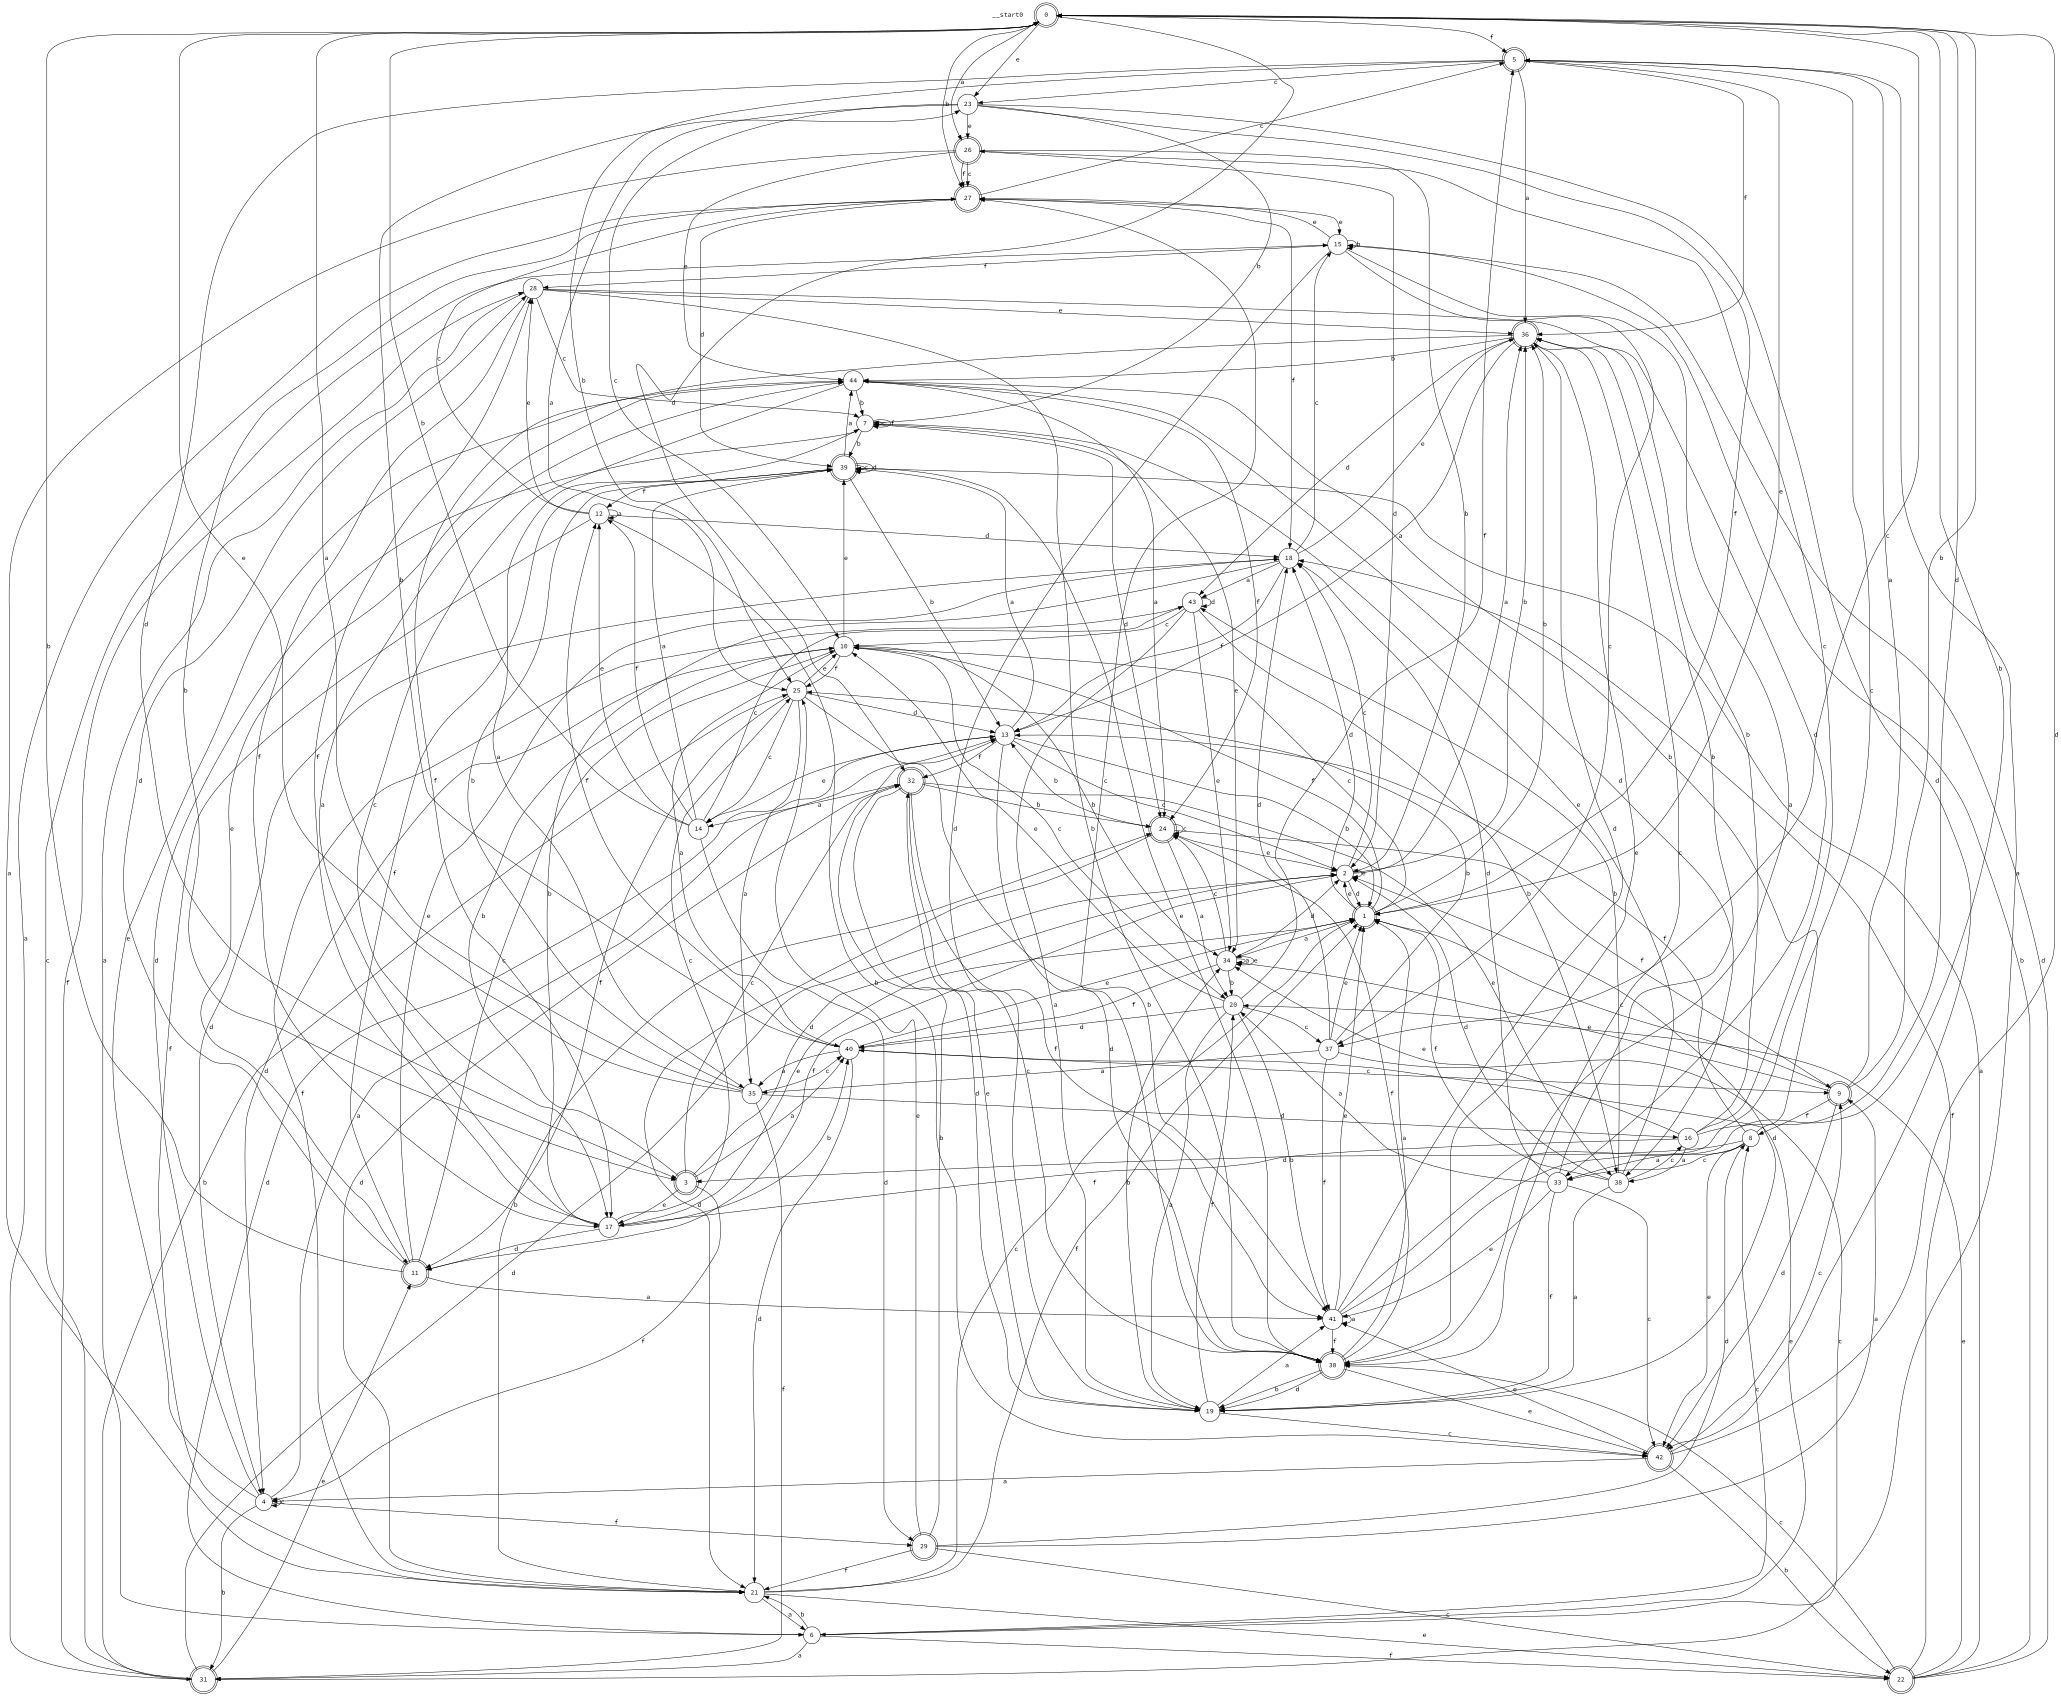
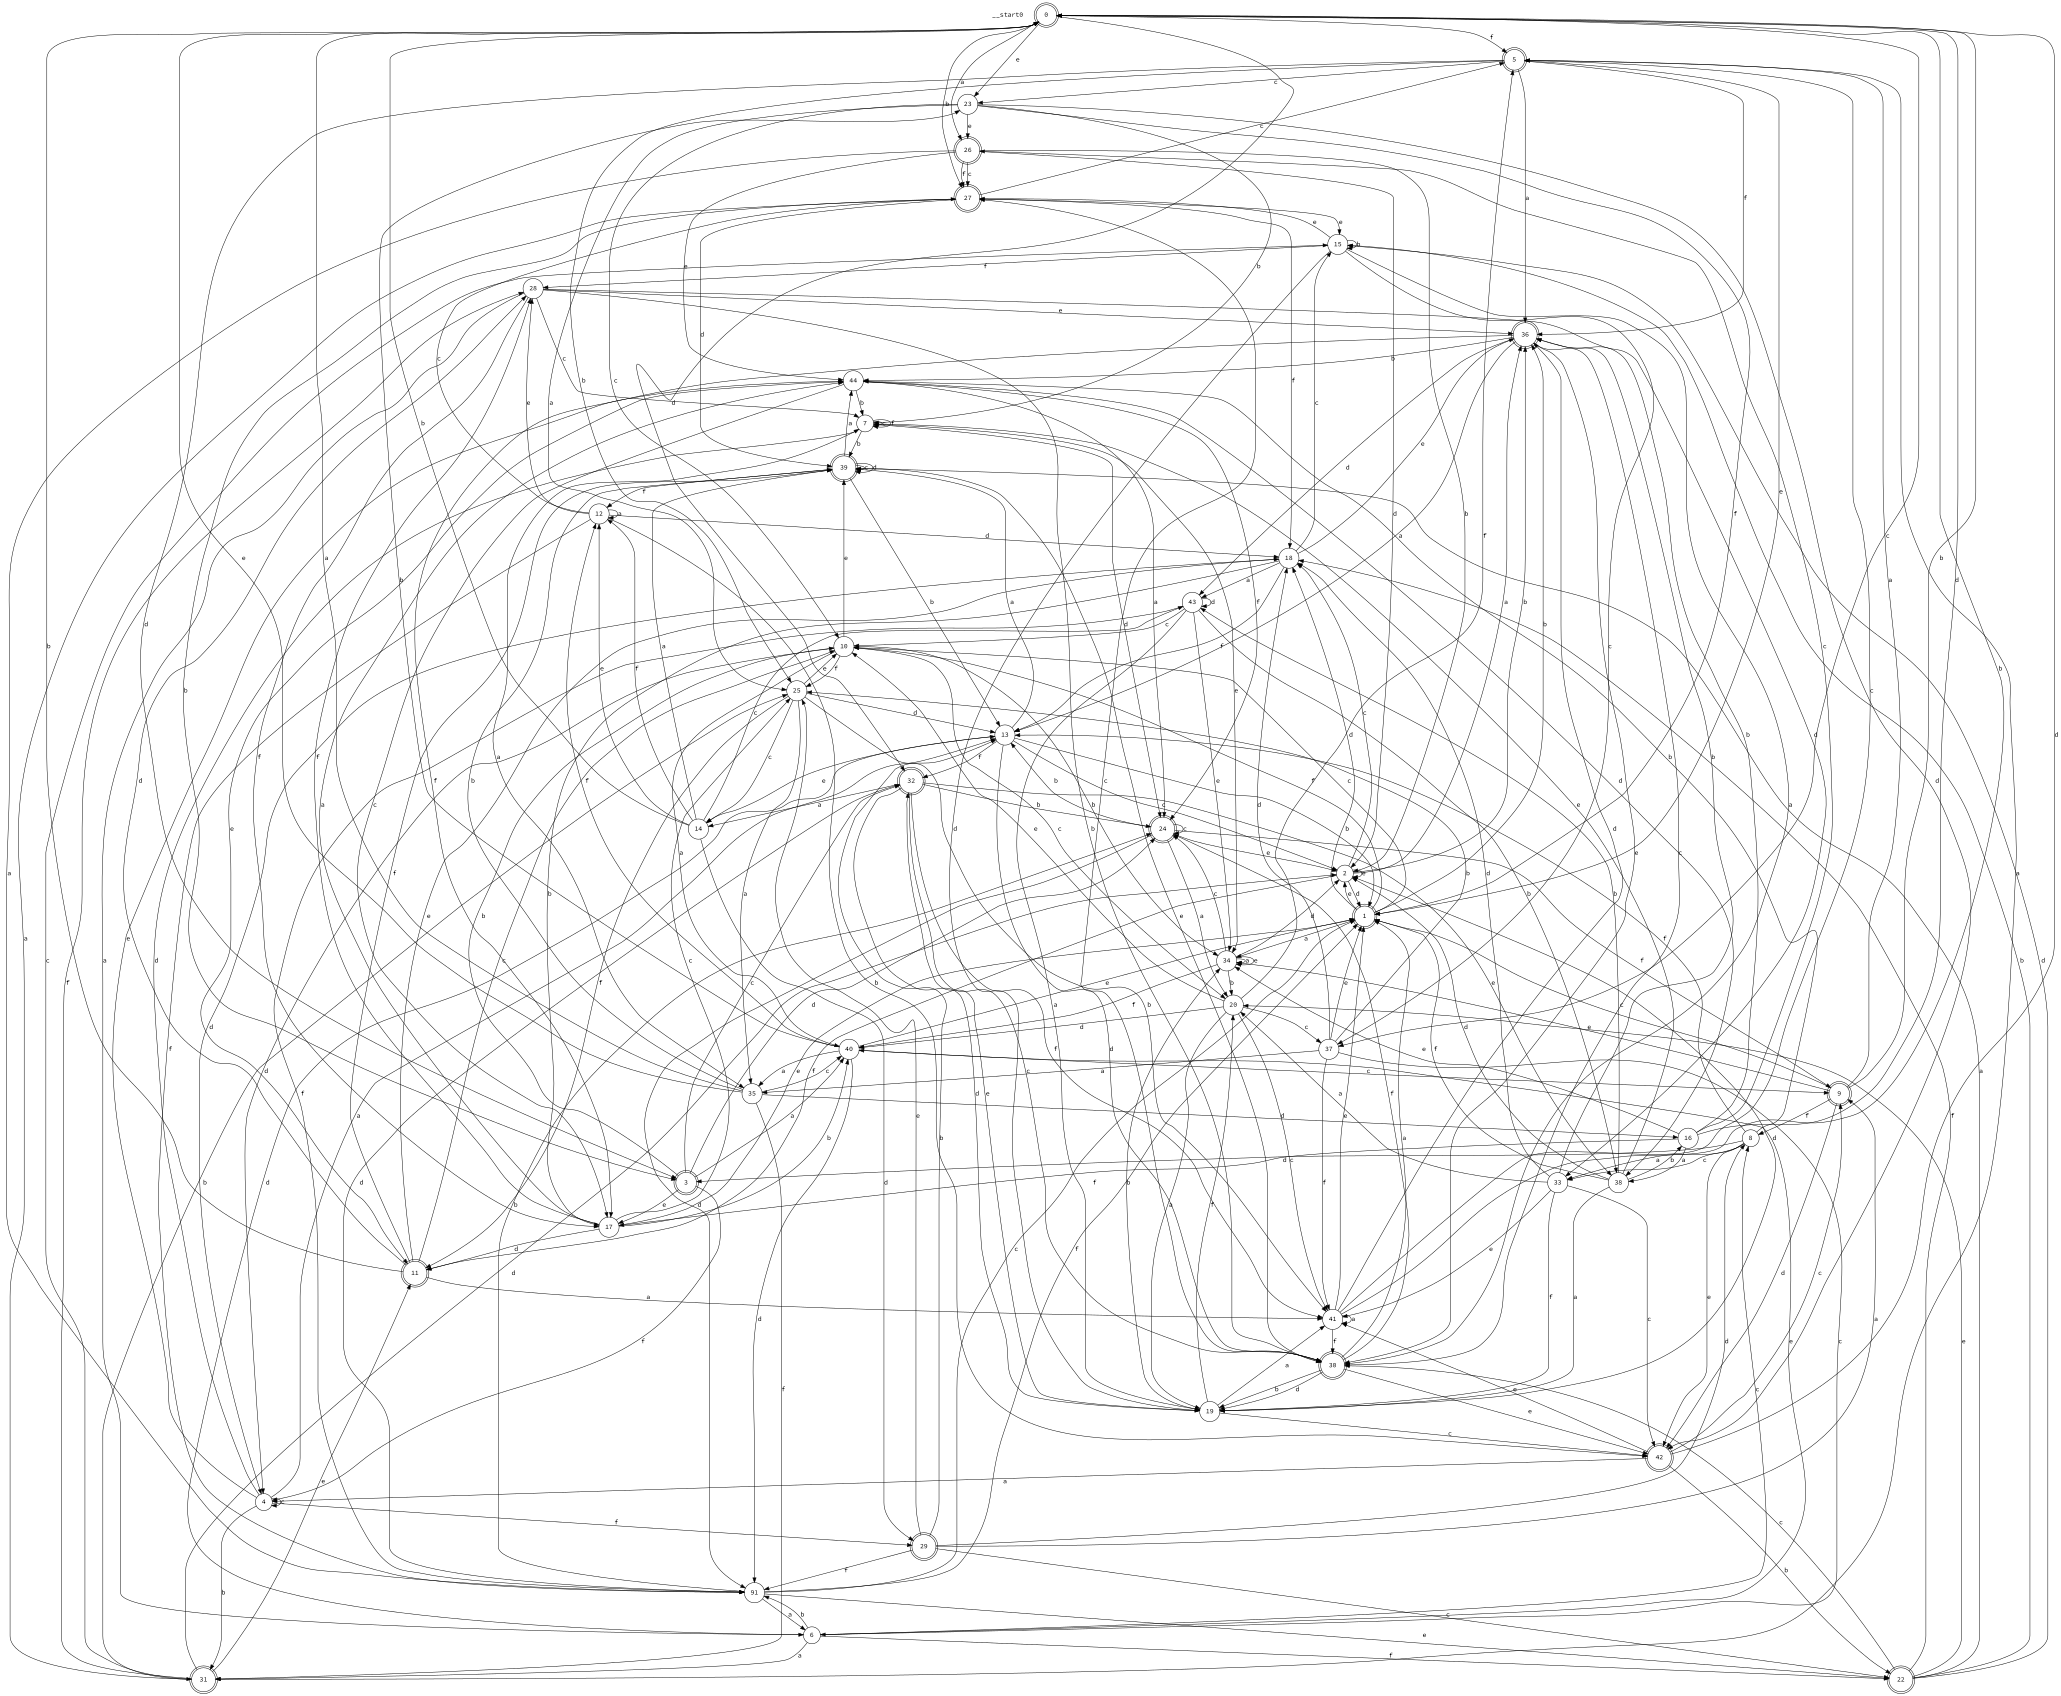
(970, 955) -> (873, 975)
(1292, 1160) -> (1292, 1160)
(1672, 1160) -> (1672, 1160)
(754, 1593) -> (754, 1593)
